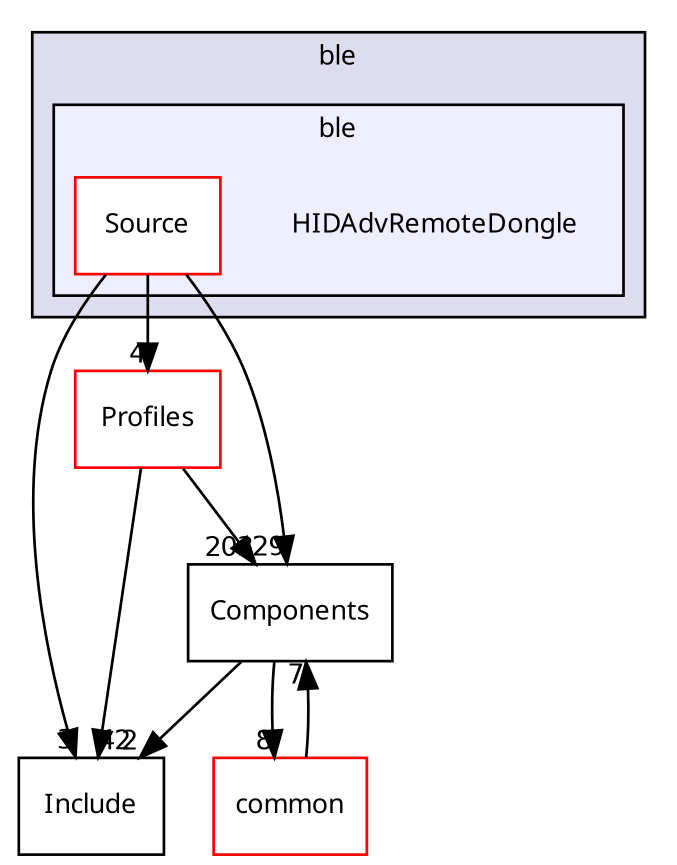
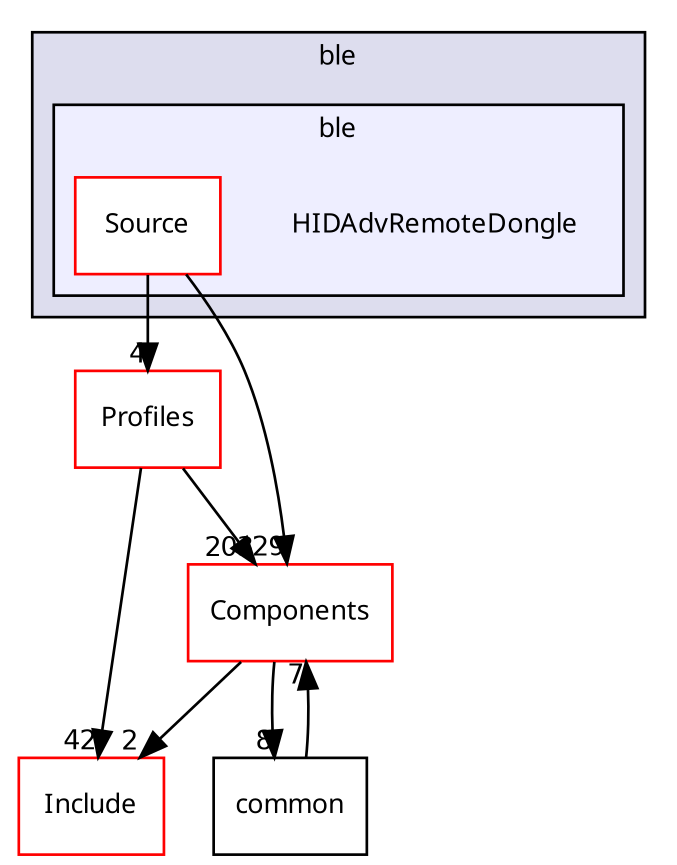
(34, 496) -> none
(290, 613) -> (290, 613)
(91, 806) -> (91, 806)
(290, 806) -> (290, 806)
